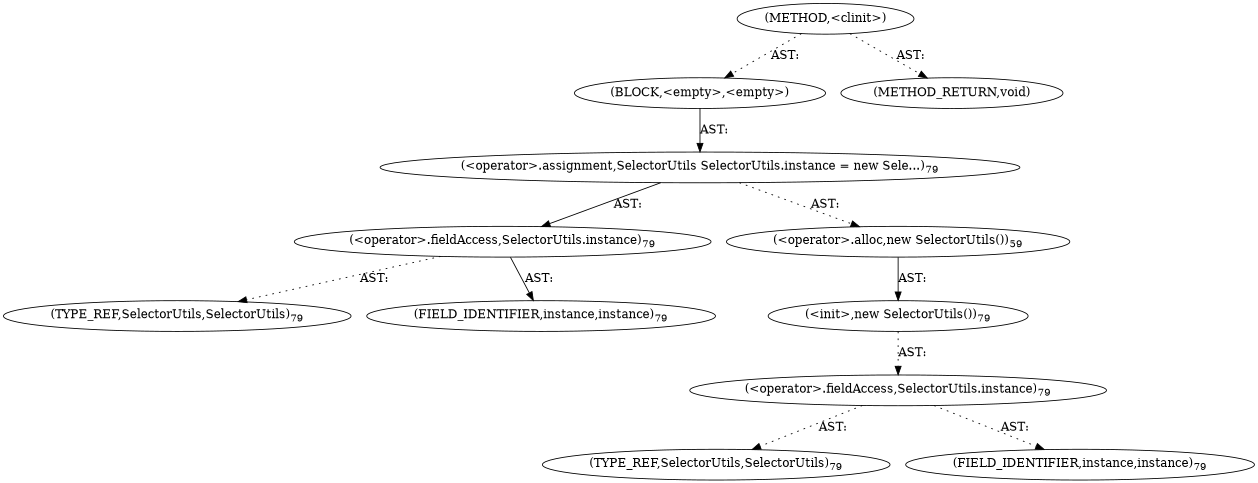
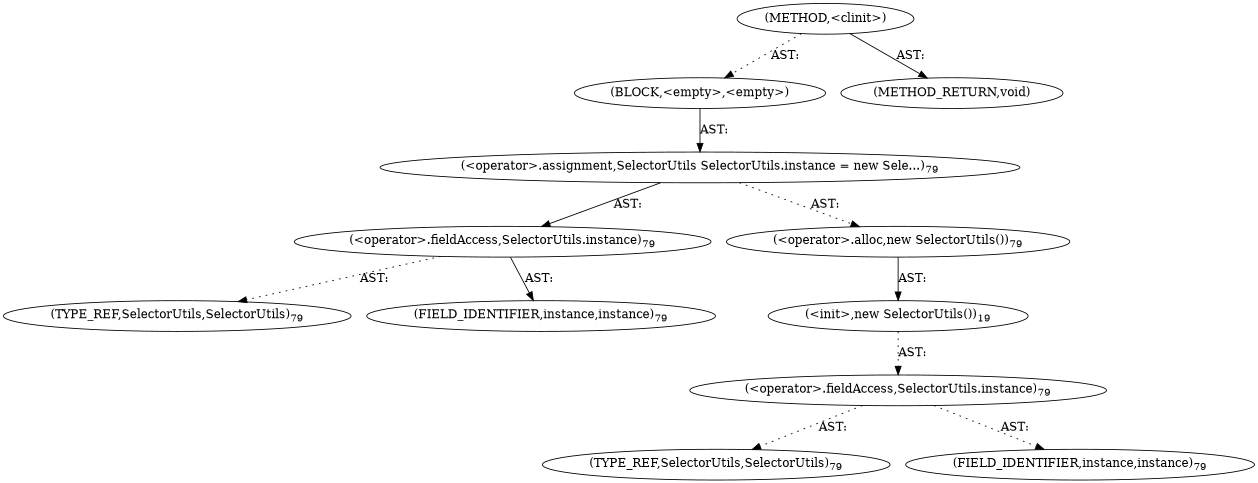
(885, 54) -> (885, 54)
(1016, 240) -> (1016, 240)
(984, 315) -> (984, 315)
